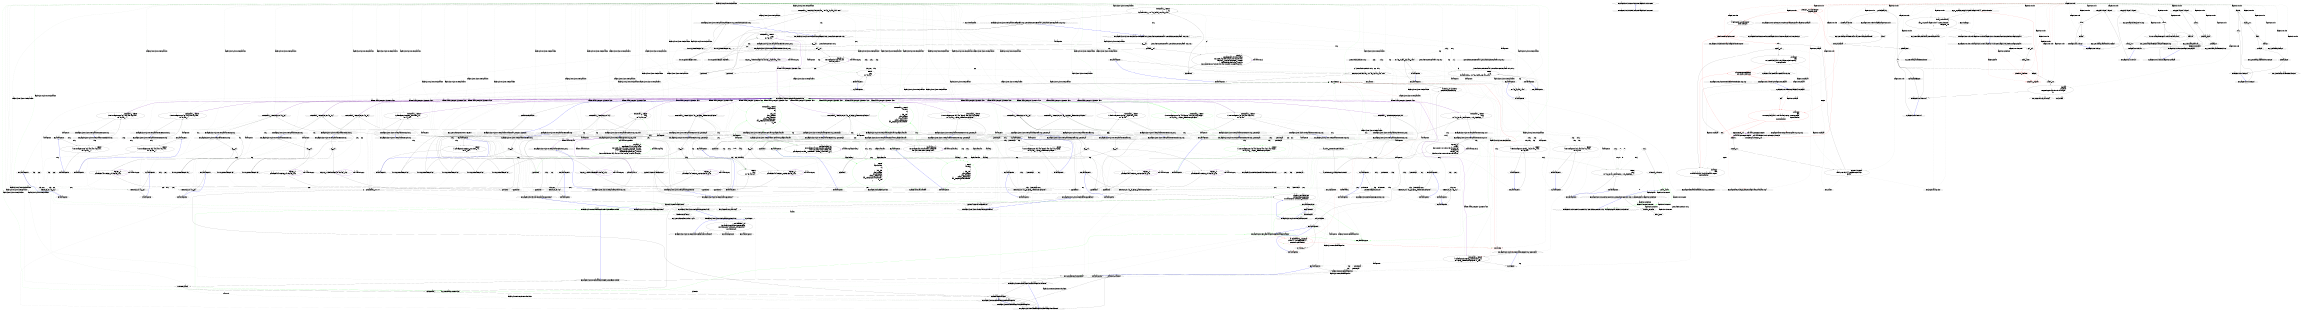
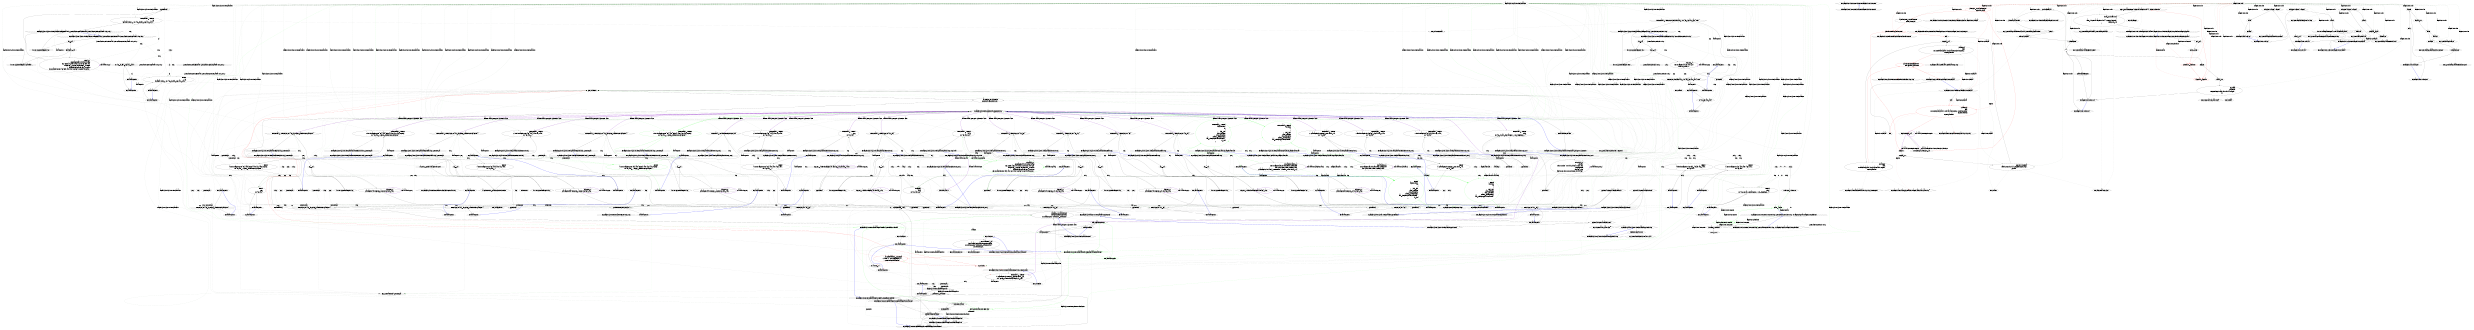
(12, 103) -> none
(748, 173) -> (914, 190)
(1497, 248) -> (981, 266)
